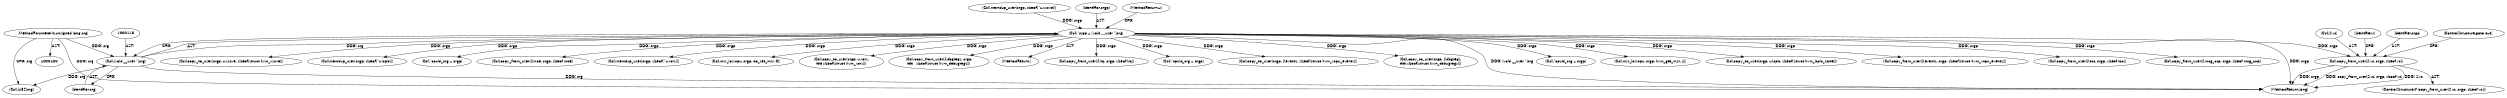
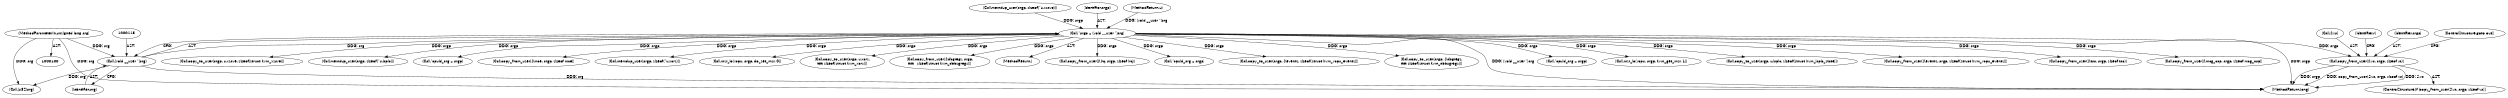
(1130, 21) -> (1147, 21)
(24, 62) -> (25, 62)
